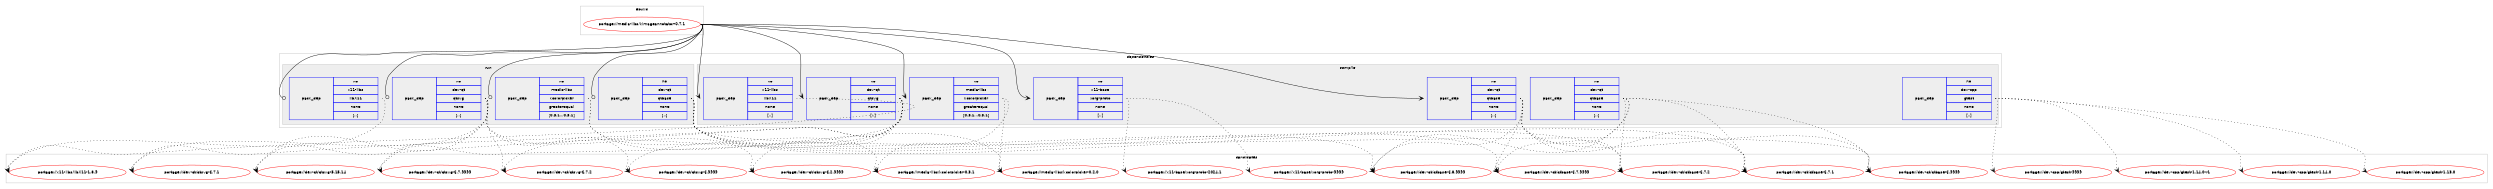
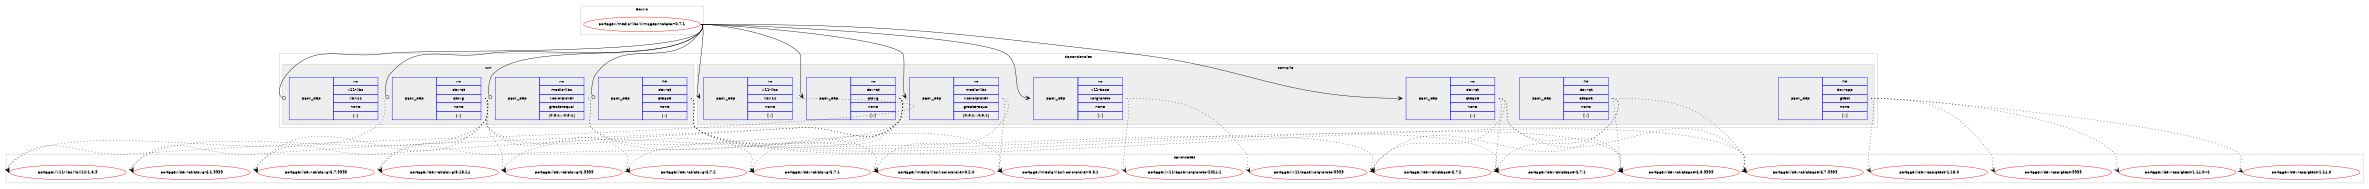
(1929, 172) -> none
